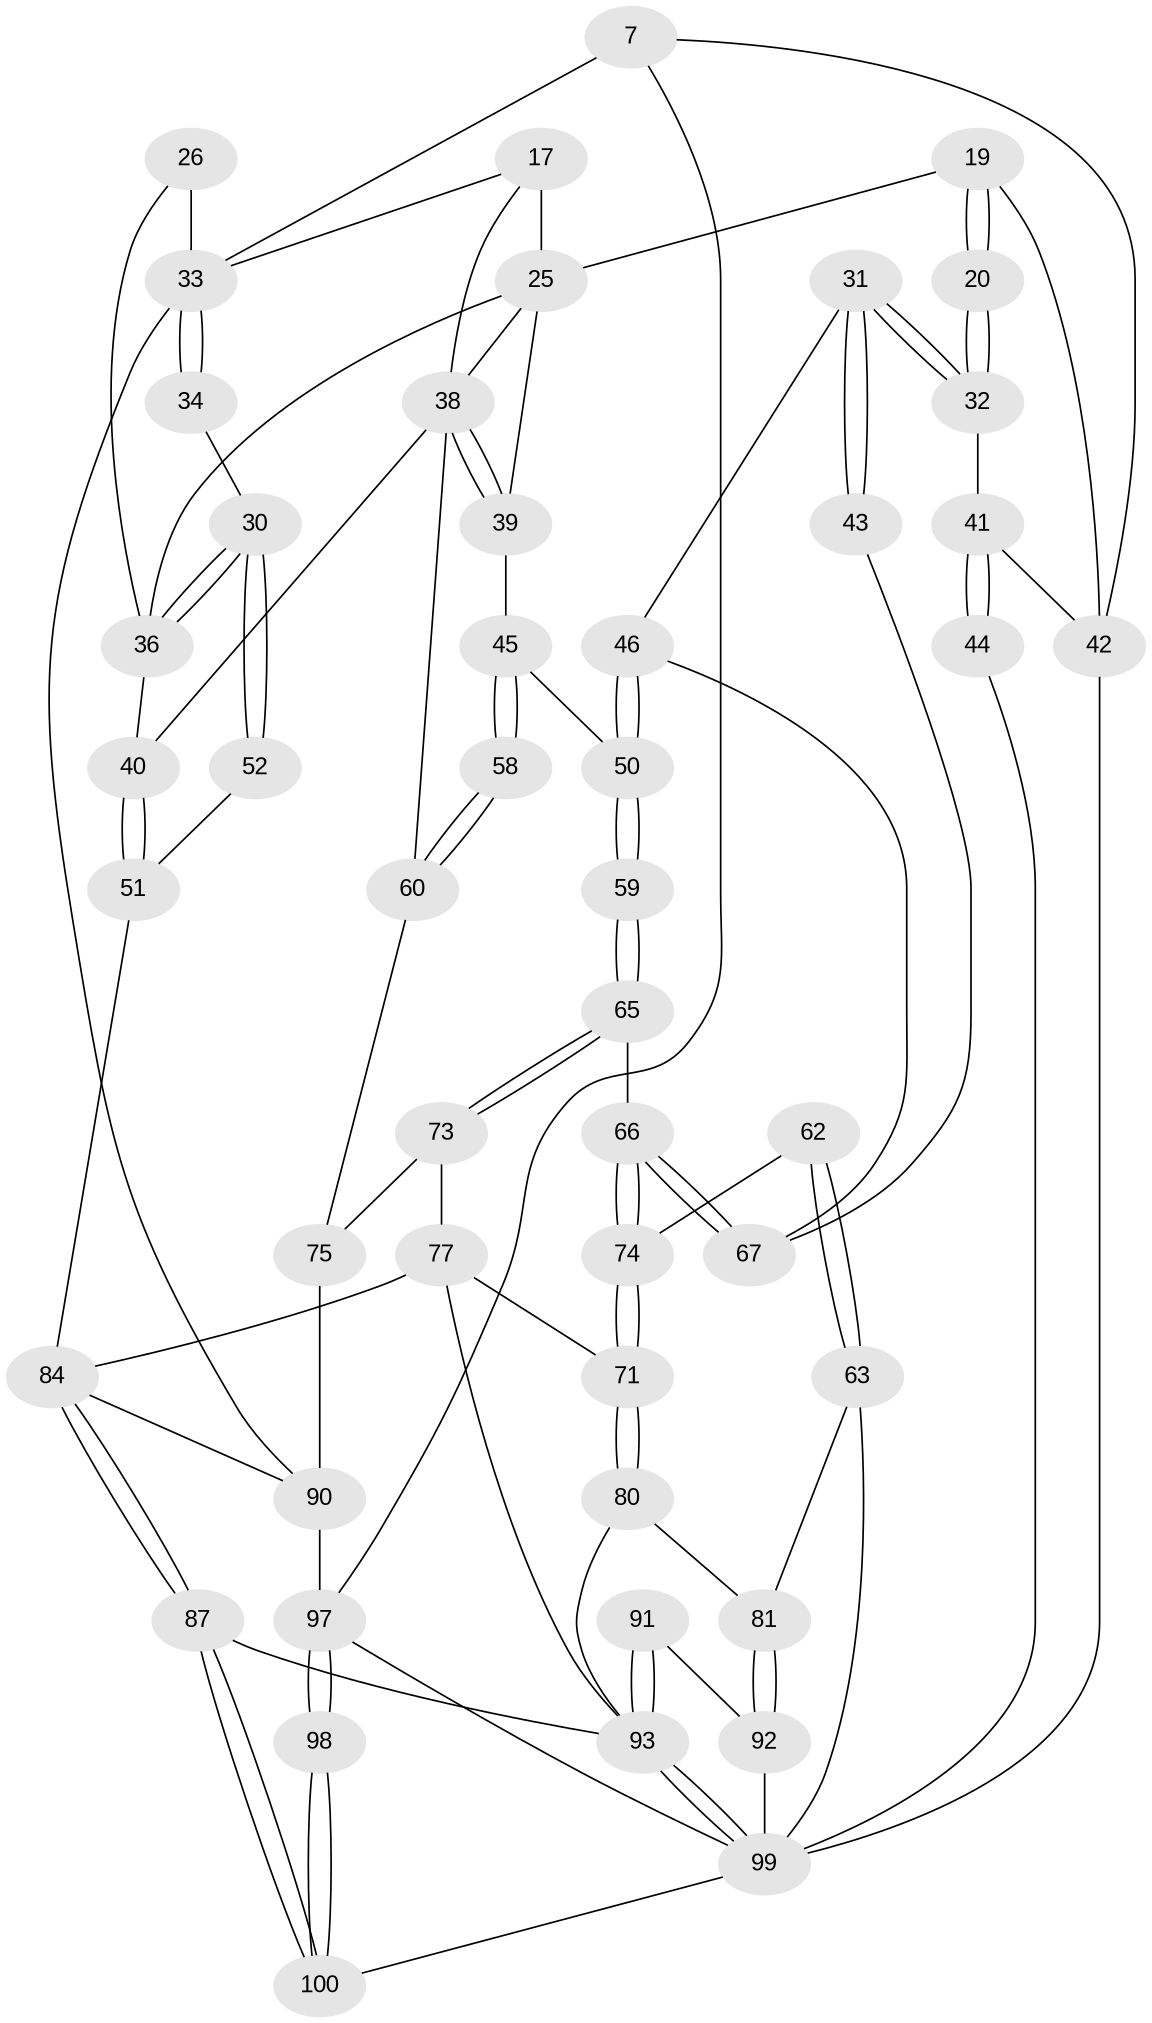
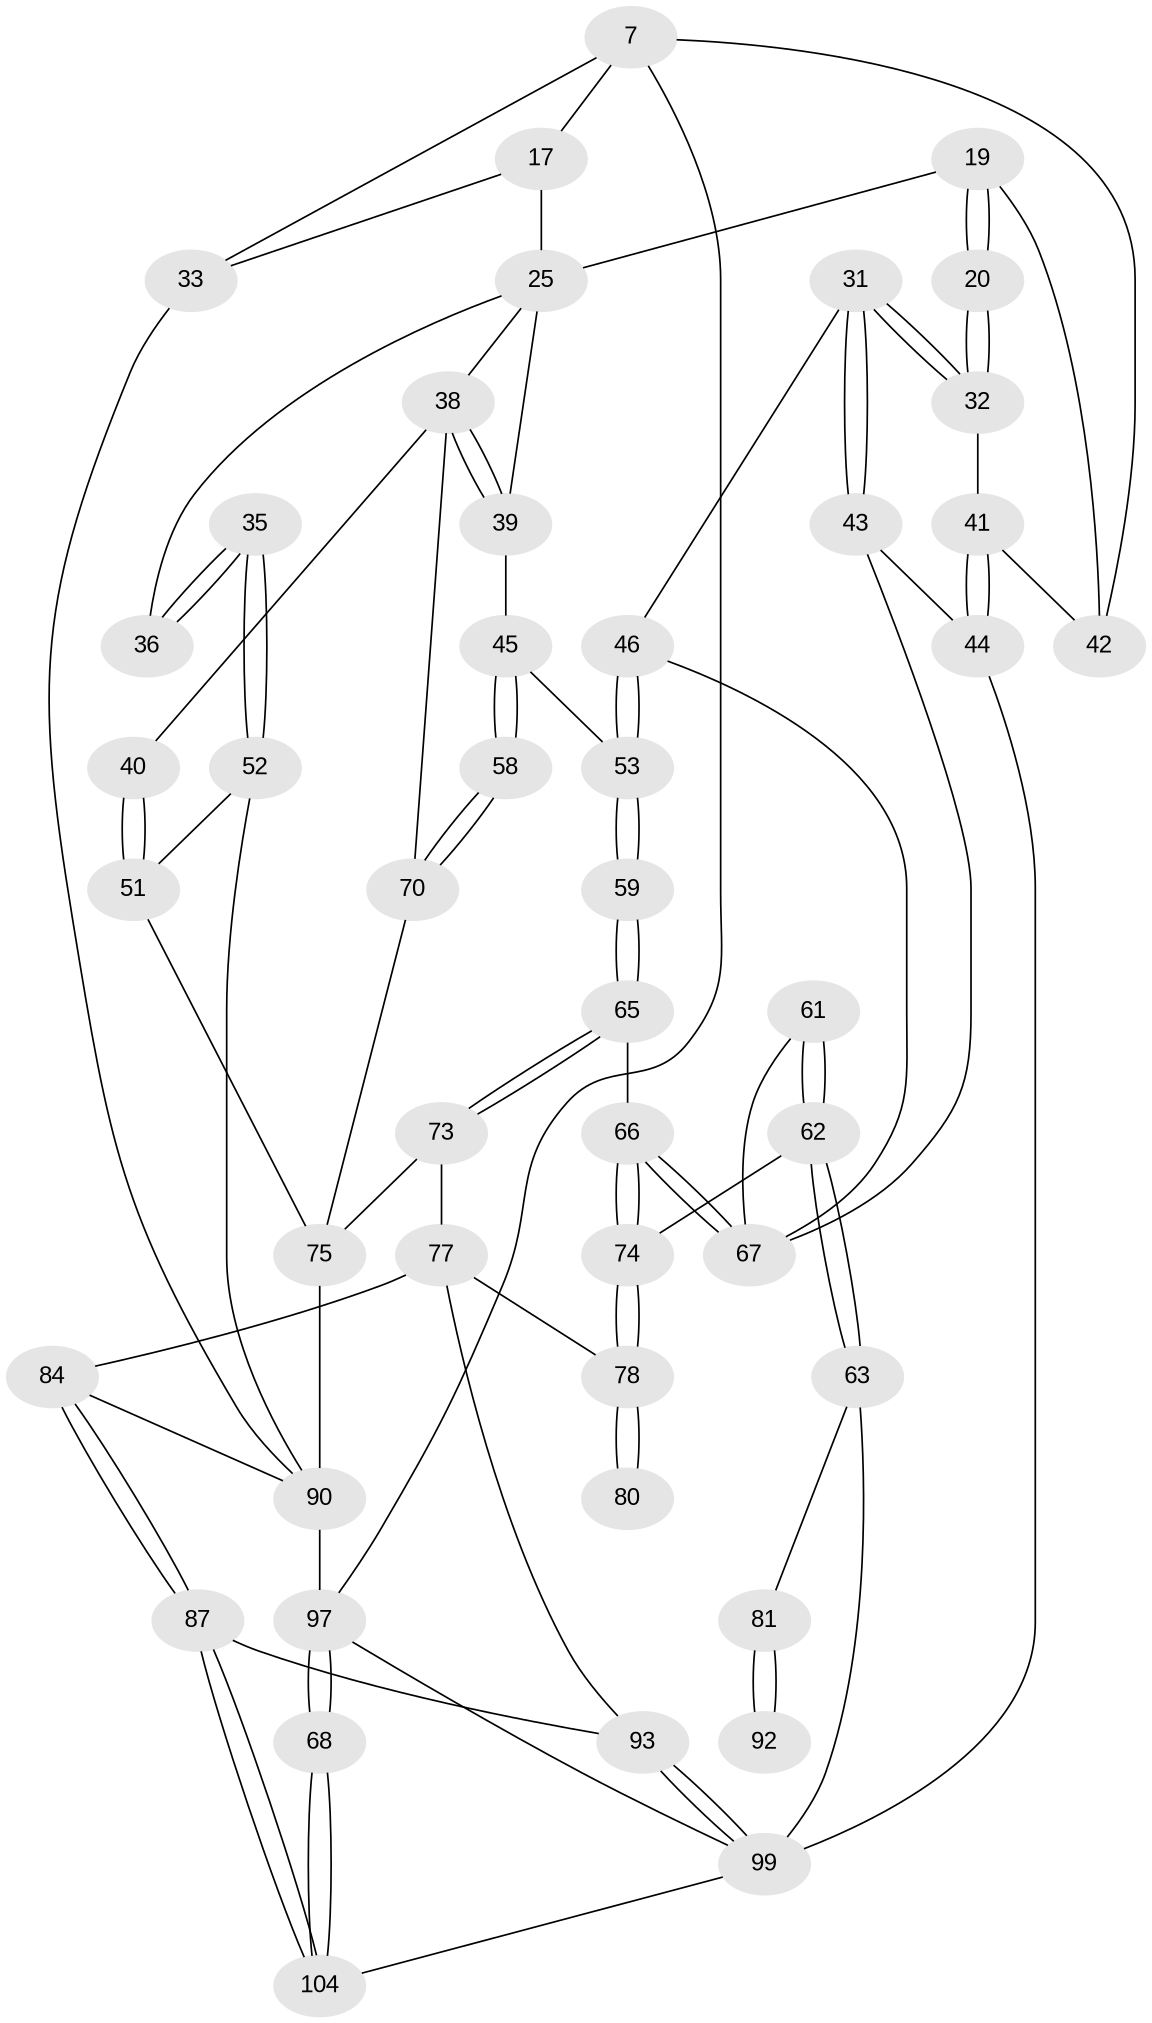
(191, 159) -> none
(472, 274) -> (586, 98)
(191, 403) -> none
(255, 524) -> (255, 524)
none -> (917, 585)
(140, 707) -> none
(628, 768) -> (628, 768)
(413, 890) -> (413, 890)
none -> (814, 1012)
(93, 1133) -> (215, 1050)
none -> (227, 1141)
(1100, 1349) -> none
(628, 1377) -> (628, 1377)
(696, 1560) -> none
(643, 1621) -> none
(577, 1624) -> none
(320, 1742) -> (320, 1742)
(765, 1803) -> none
(320, 1986) -> (320, 1986)
